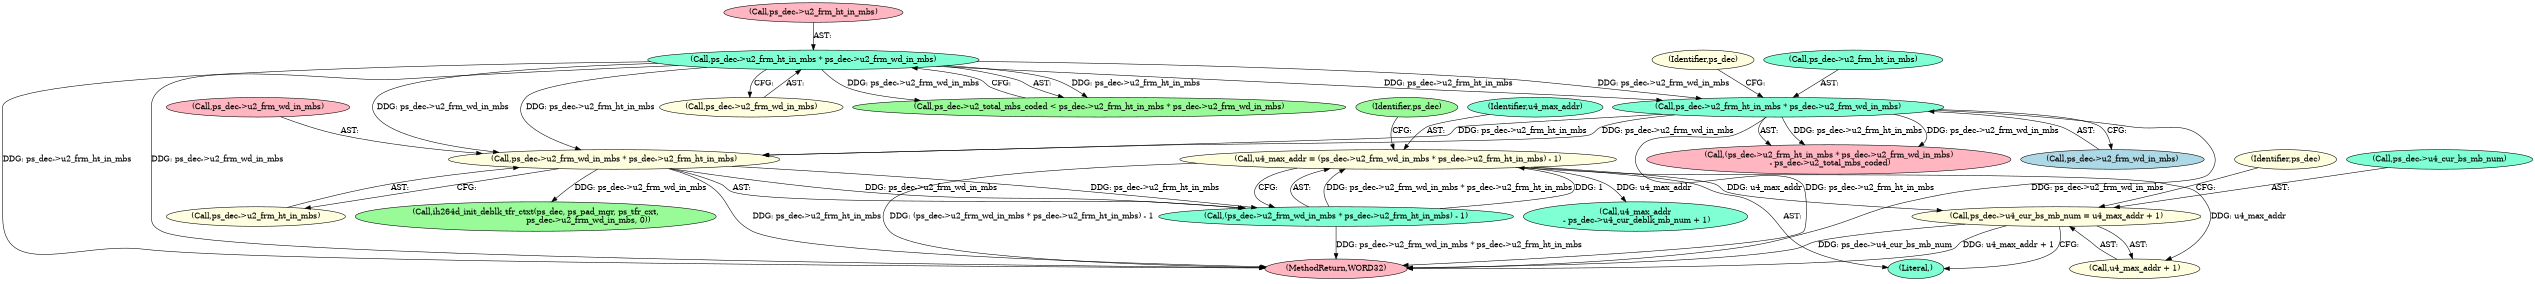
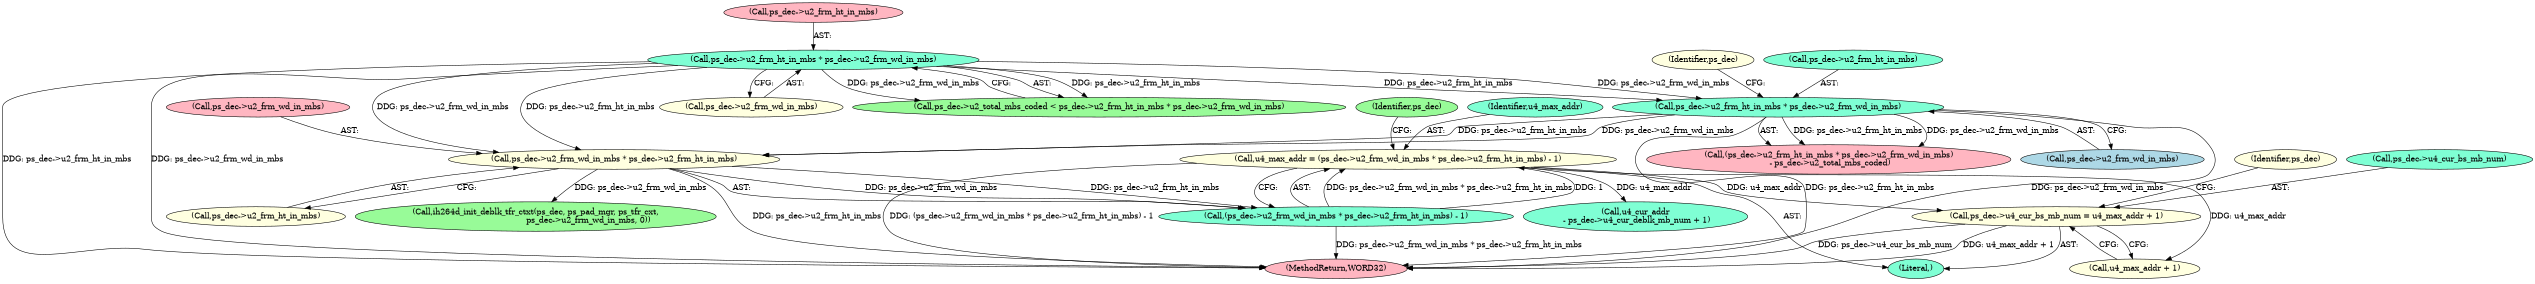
(1636, 217) -> (1636, 217)
(2071, 245) -> (2071, 245)
(2110, 245) -> (2110, 245)
(2140, 245) -> (2140, 245)
